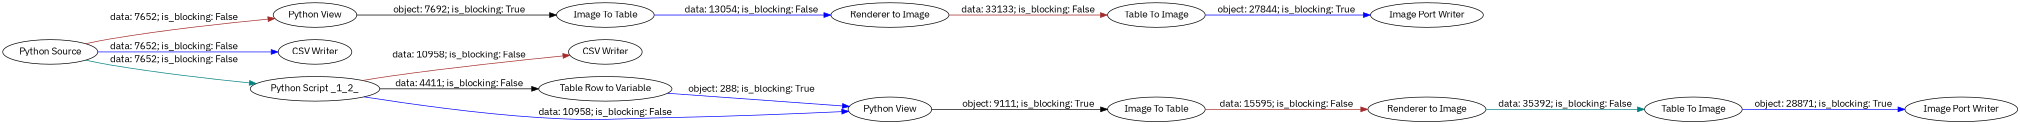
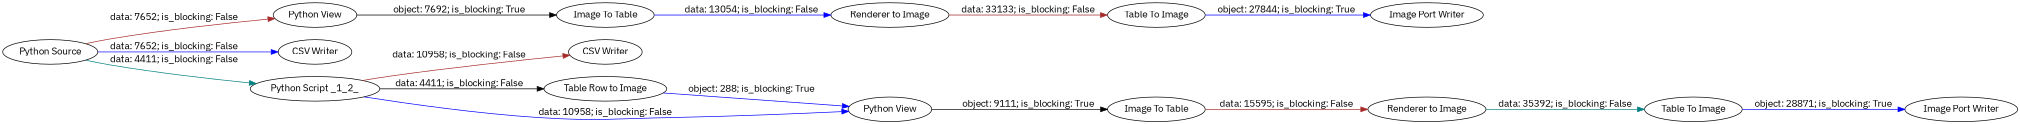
(174, 60) -> (174, 60)
(605, 89) -> (605, 89)
